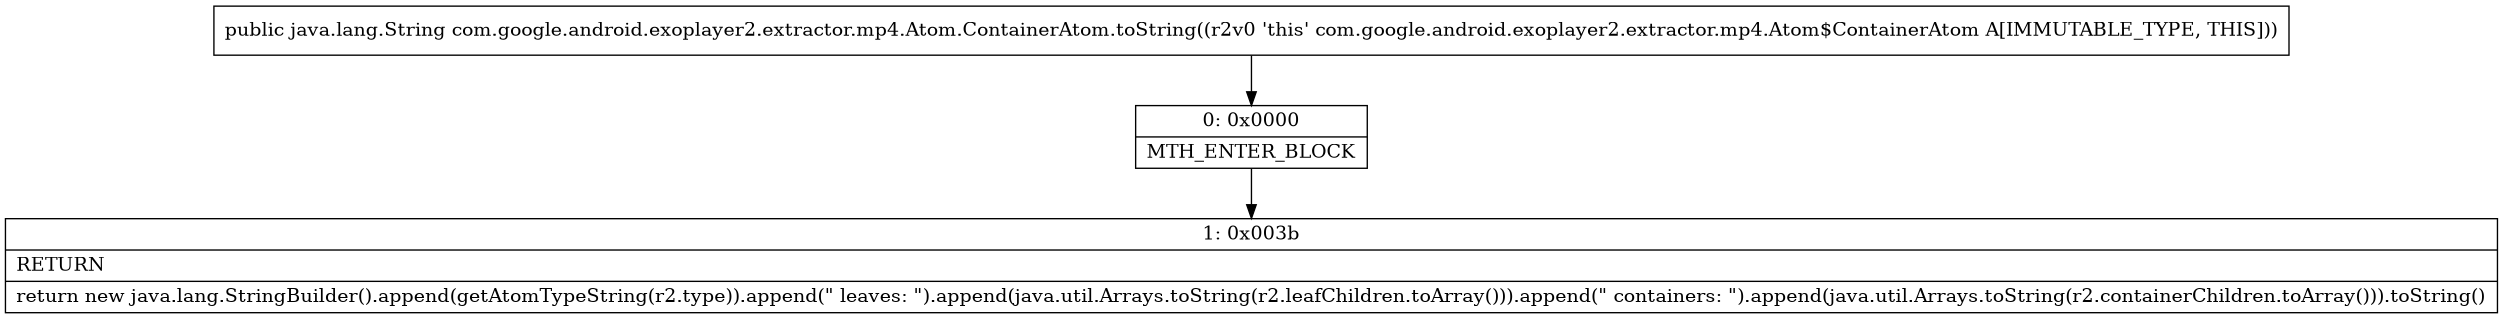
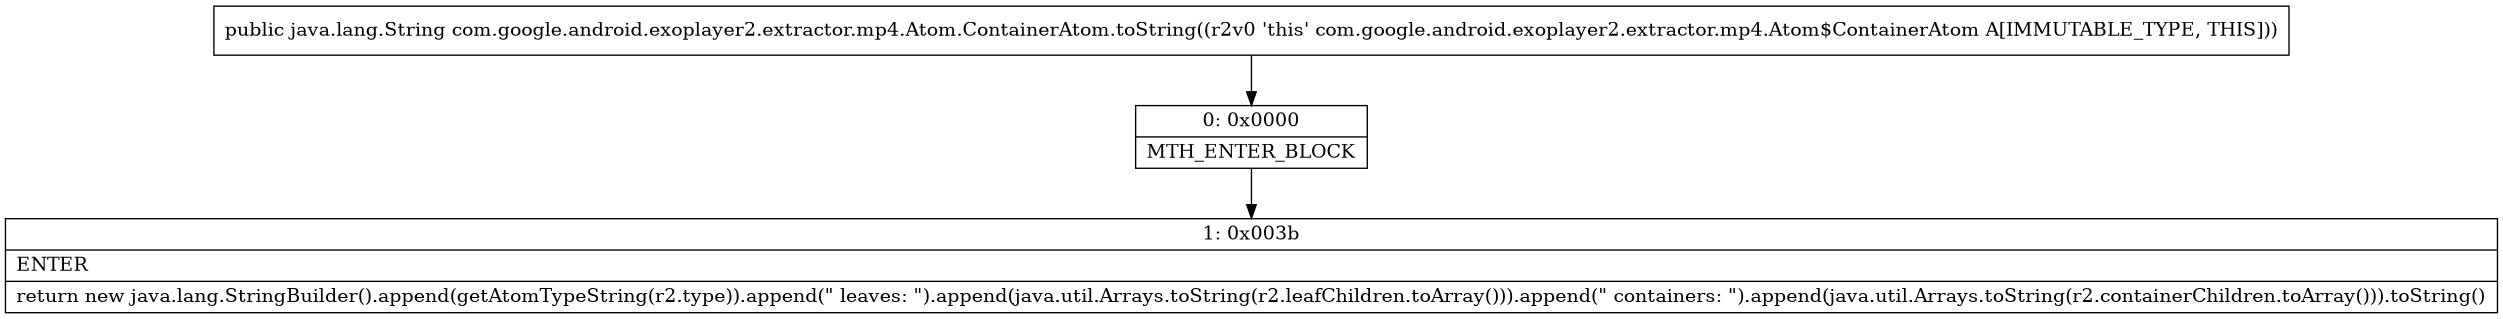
(61, 265) -> (52, 265)
